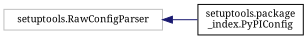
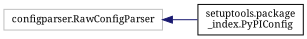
(83, 20) -> (83, 20)
